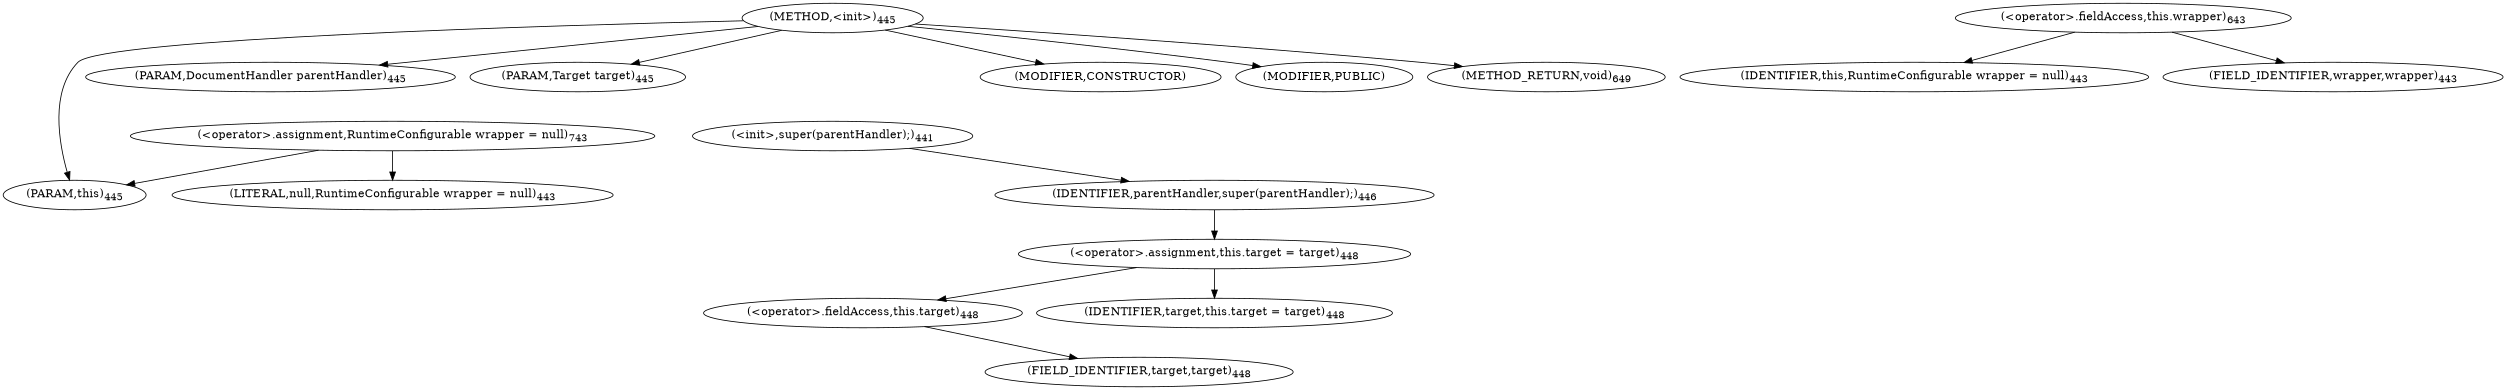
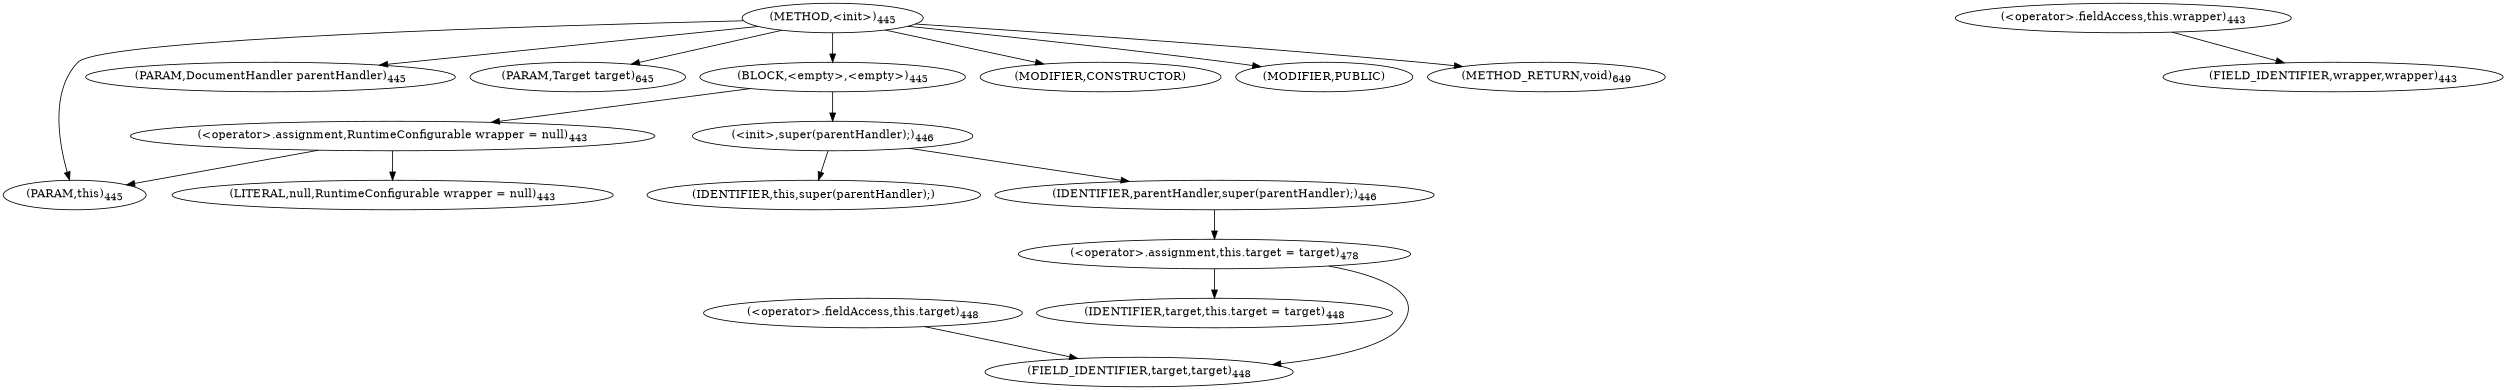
(2236, 17) -> (2236, 17)
(645, 76) -> (645, 76)
none -> (833, 77)
(1914, 77) -> none
(578, 135) -> (578, 135)
(924, 135) -> (924, 135)
none -> (814, 195)
(1349, 253) -> (1349, 253)
(1041, 283) -> (1396, 331)
